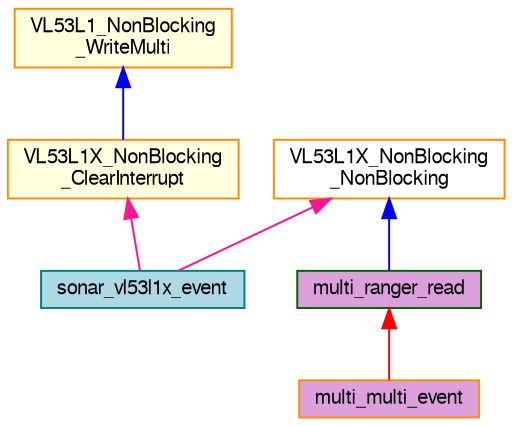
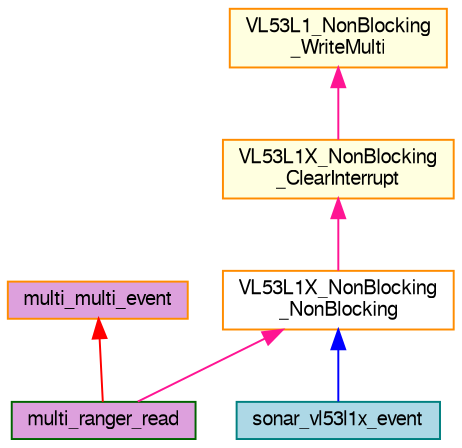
(123, 114) -> (338, 114)
(246, 239) -> (338, 376)
(136, 244) -> (338, 245)
(389, 244) -> (201, 370)
(389, 354) -> (101, 370)
